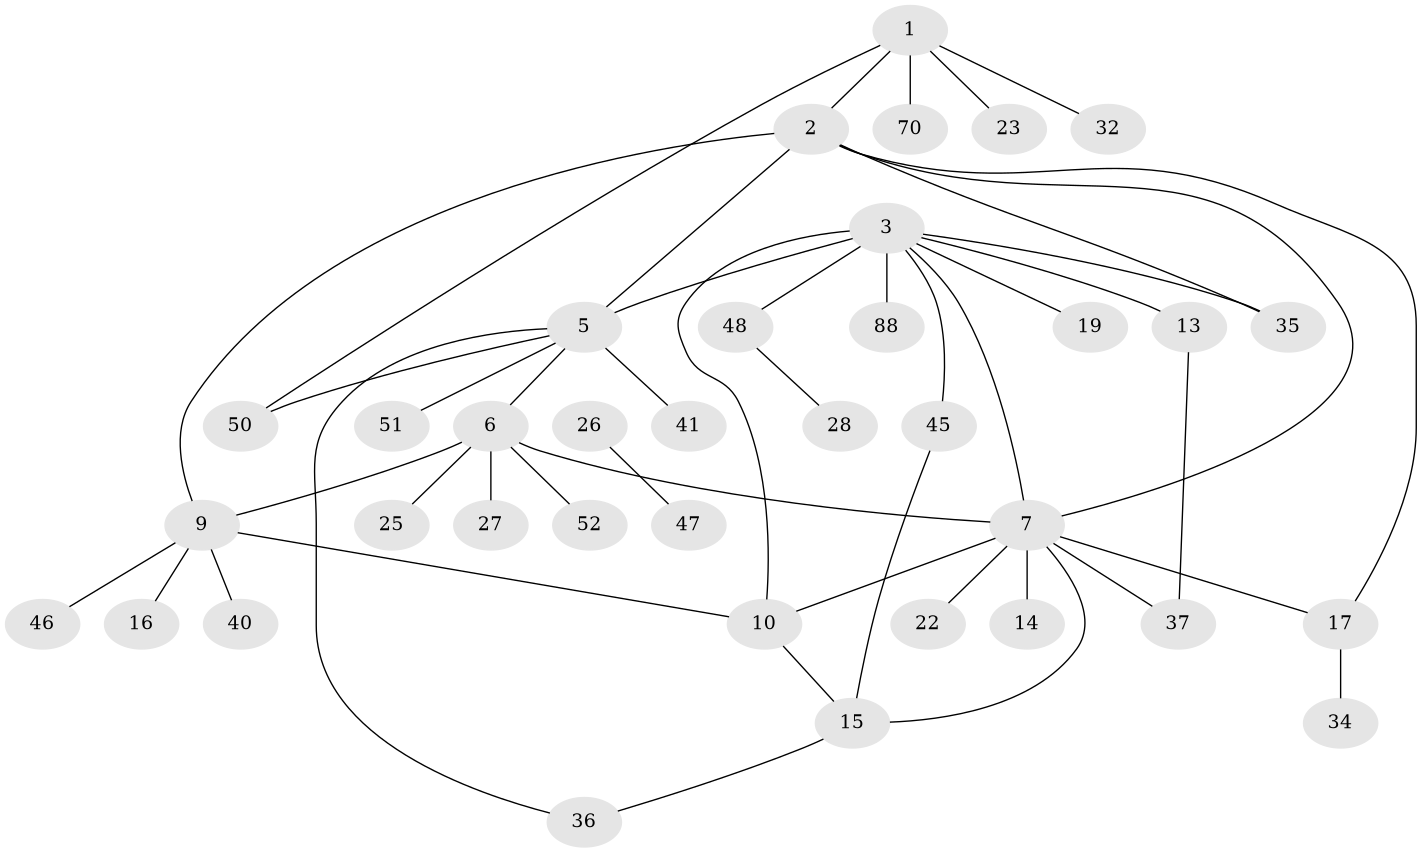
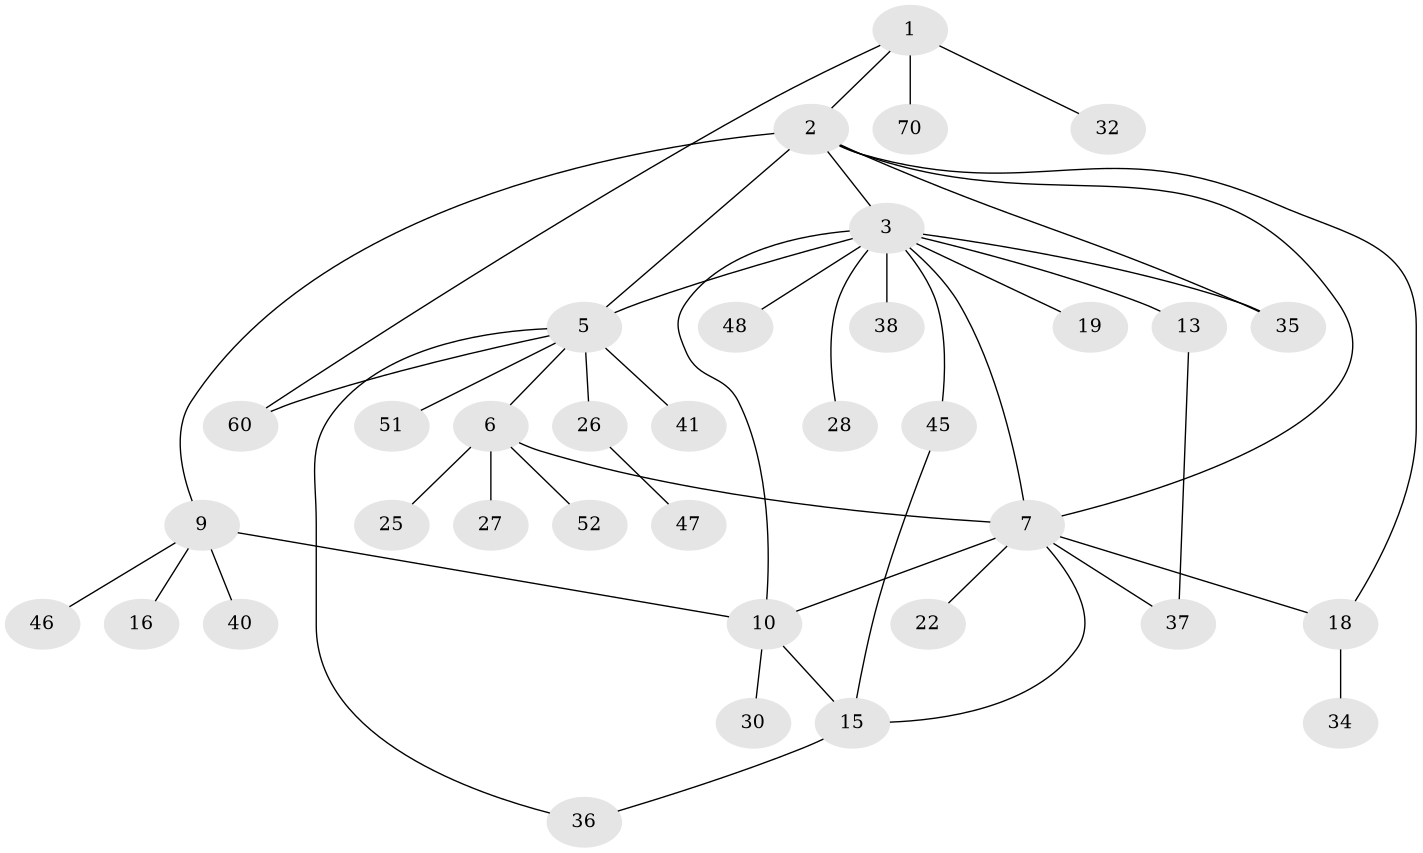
(1009, 129) -> none
none -> (849, 179)
(887, 327) -> (887, 327)
none -> (587, 377)
(788, 377) -> (833, 321)
(241, 426) -> (241, 426)
(350, 482) -> none
(1027, 624) -> none
(1341, 624) -> (1341, 624)
none -> (754, 723)
